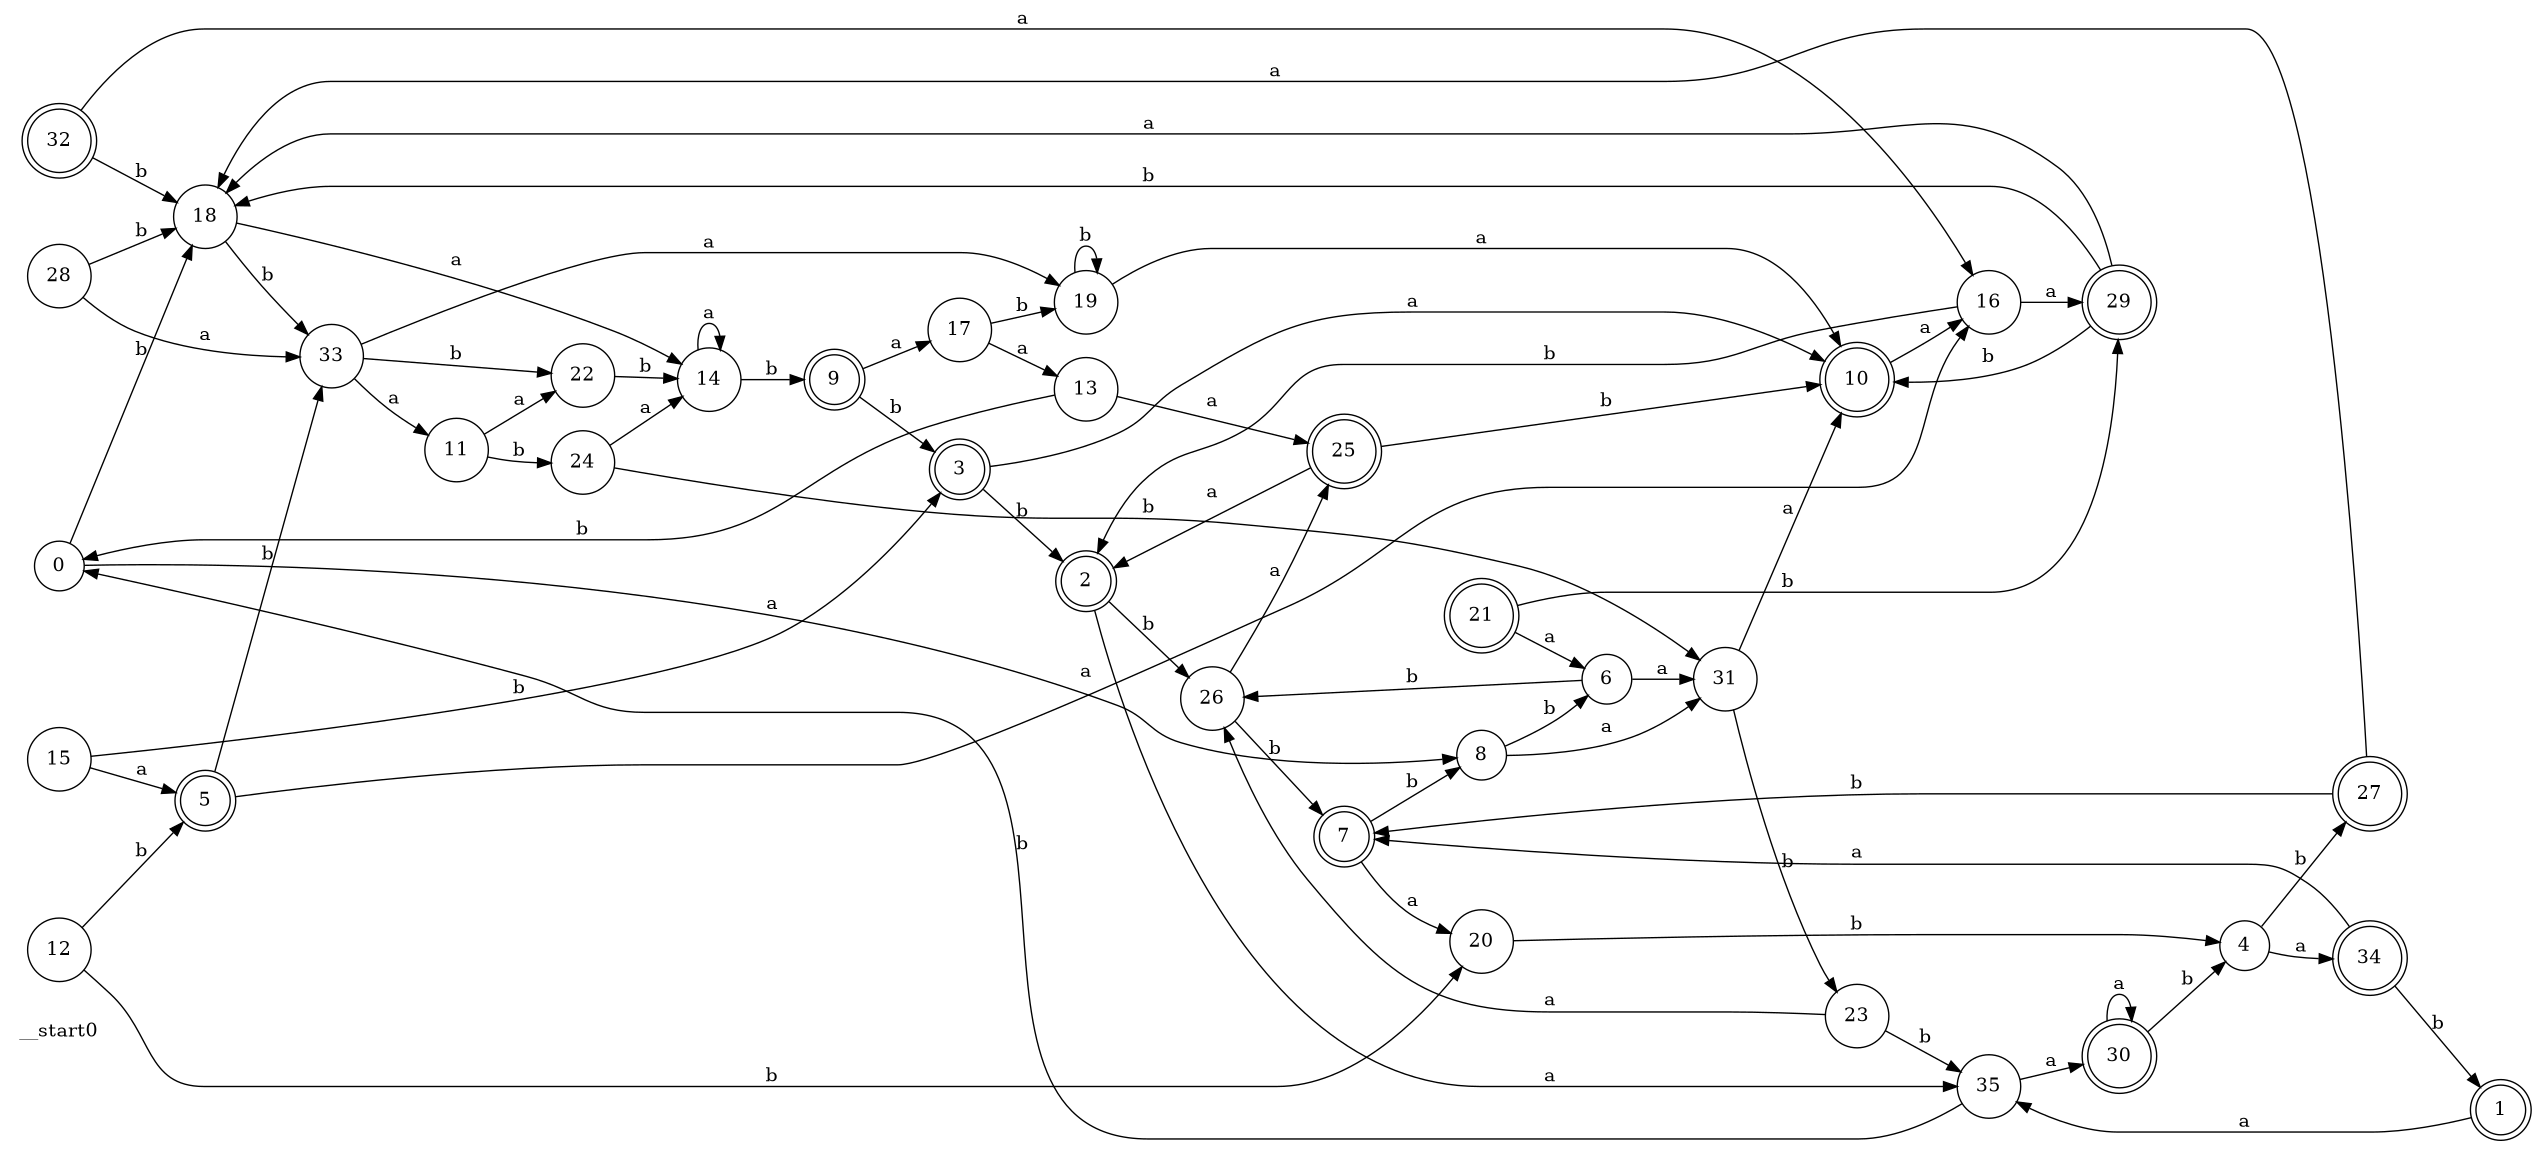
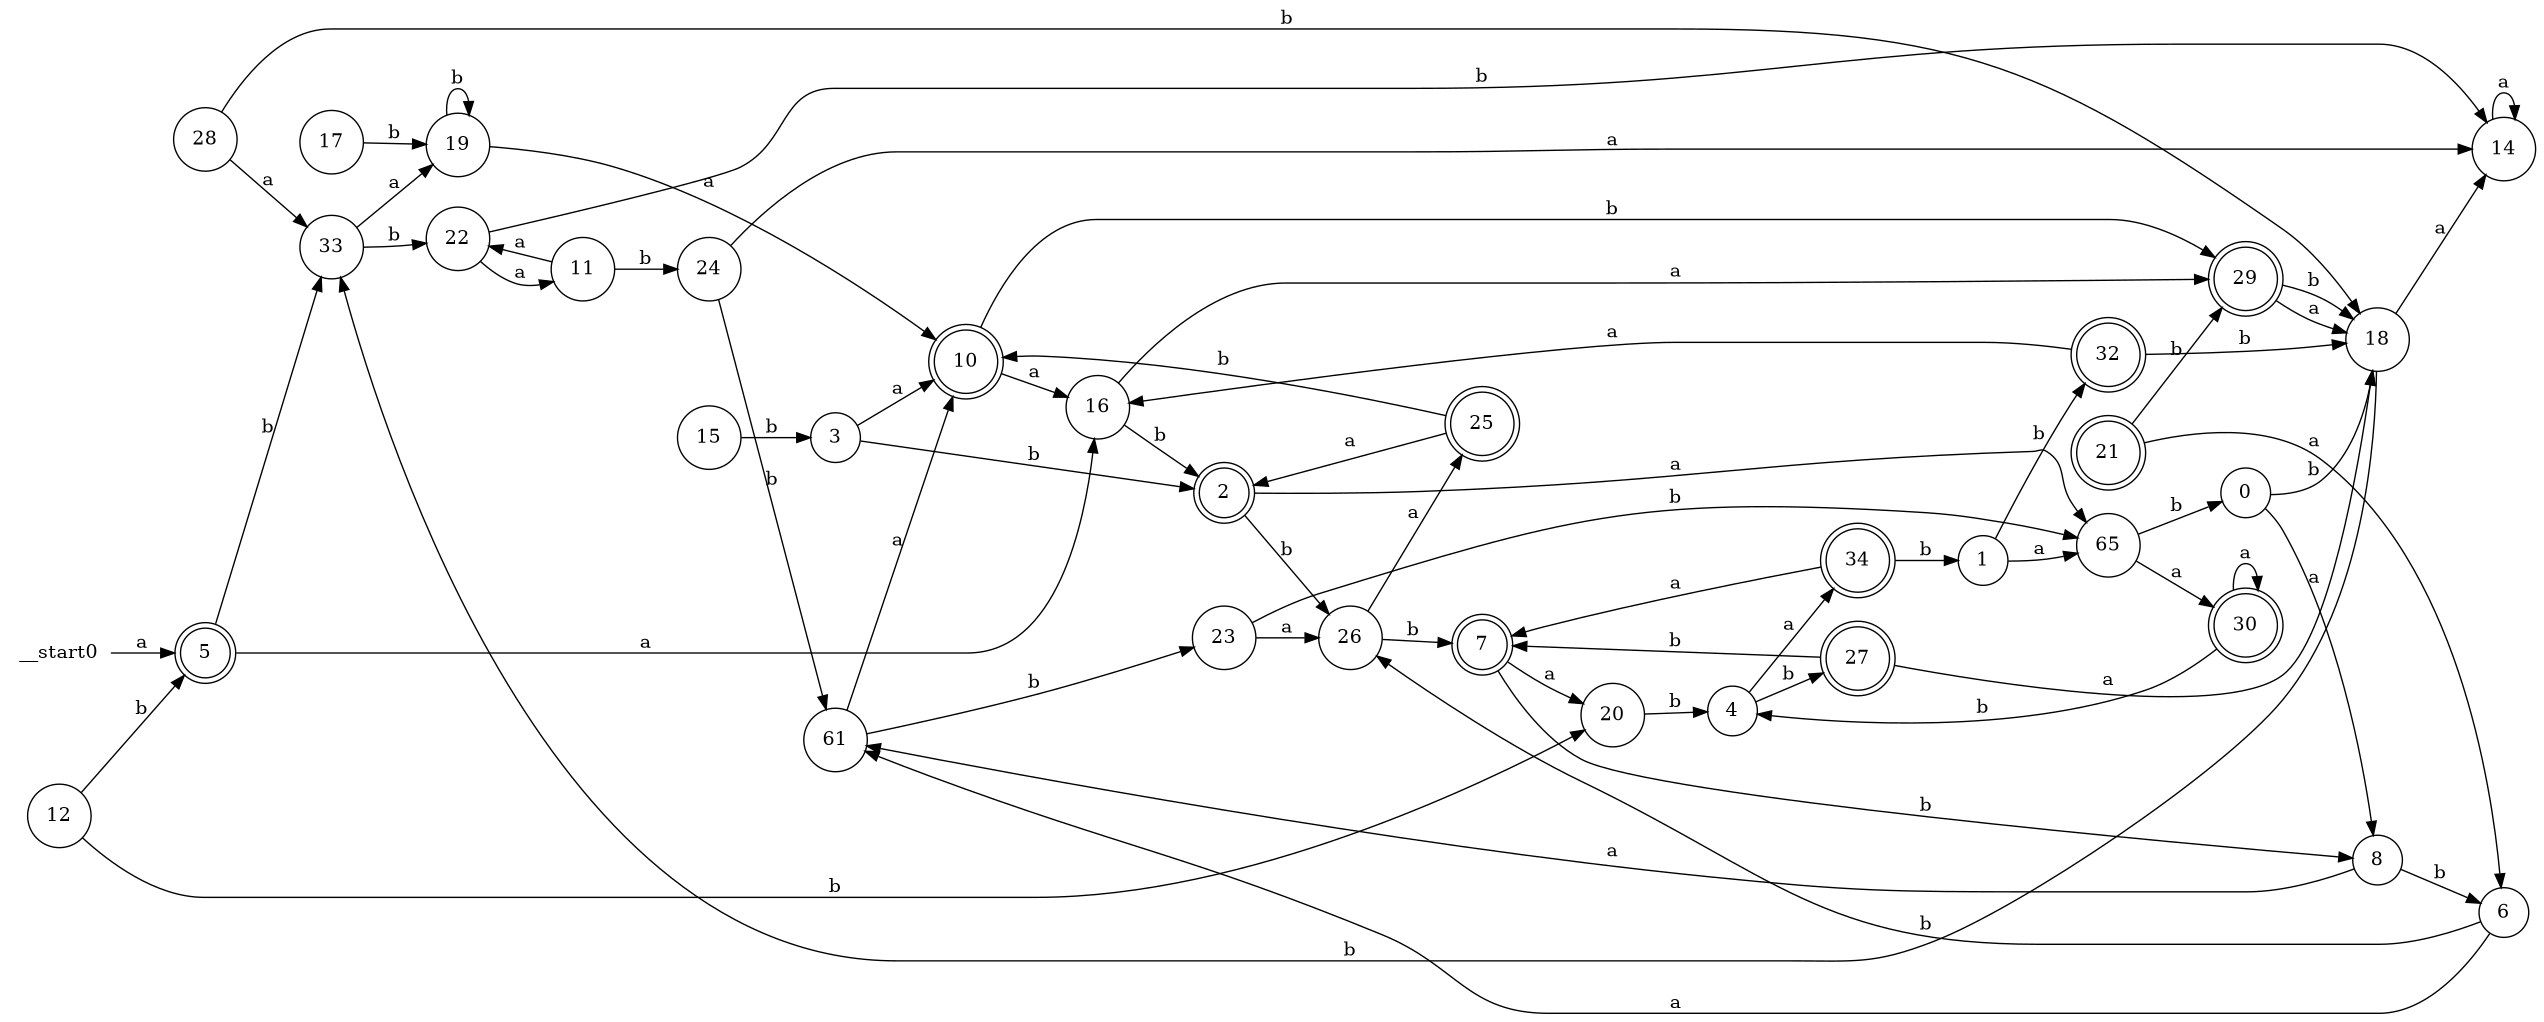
(2005, 372) -> (1569, 220)
(835, 380) -> none
(1086, 389) -> none
(384, 405) -> (507, 280)
none -> (2034, 466)
(960, 469) -> (836, 438)
(1725, 679) -> (836, 740)
(126, 778) -> (136, 653)
(1989, 1086) -> (2108, 545)
(2501, 1110) -> (1983, 561)
